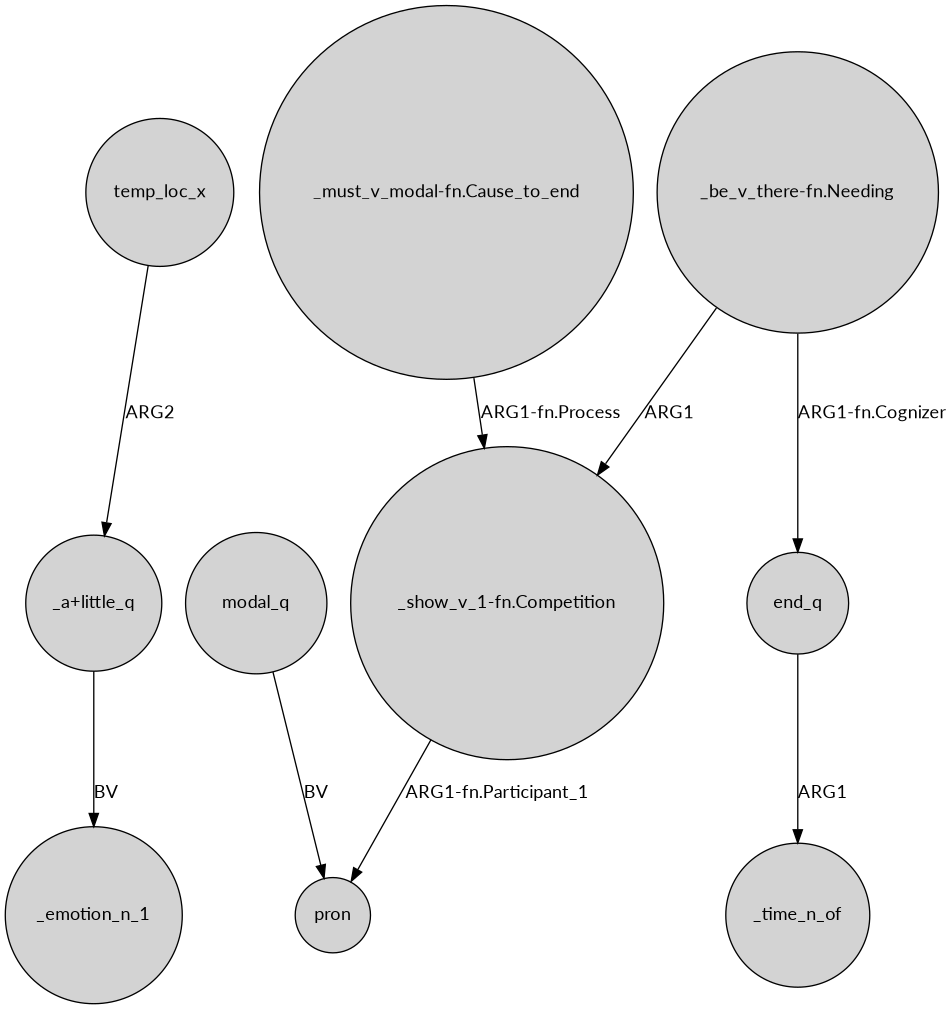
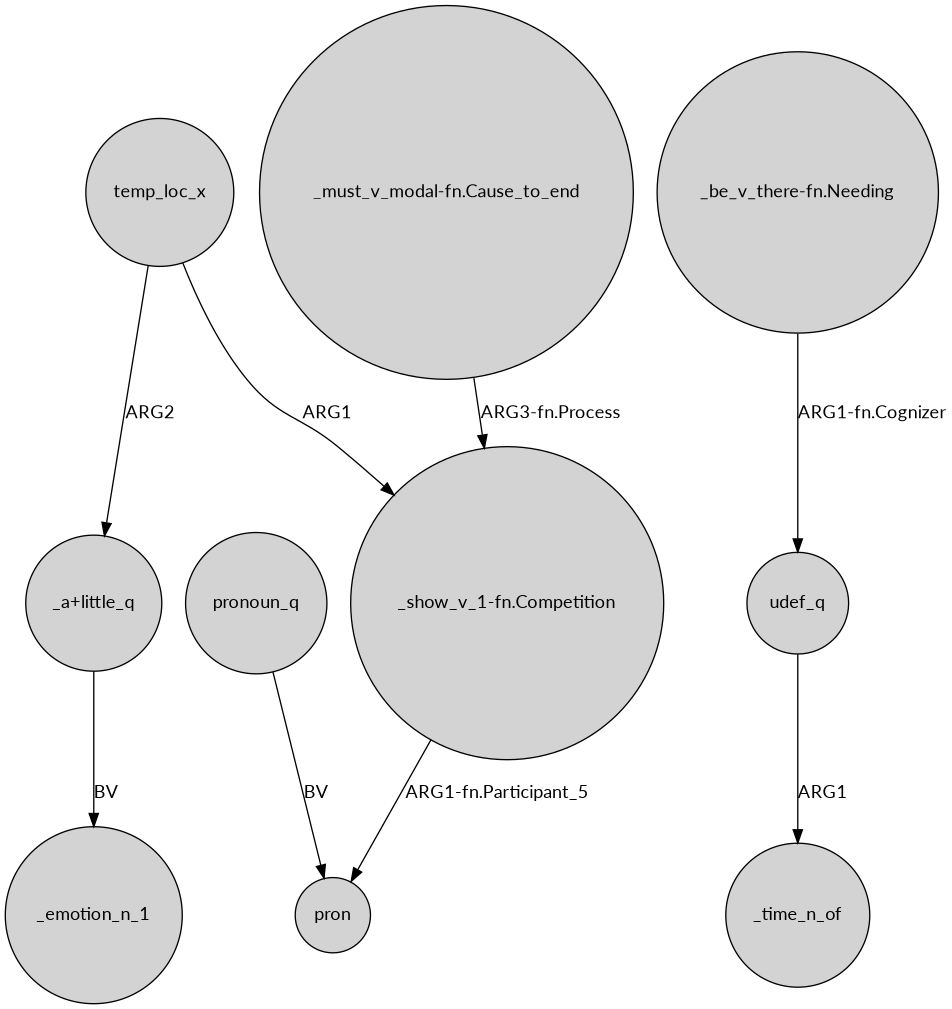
(661, 386) -> (261, 394)
(551, 413) -> (551, 413)
(256, 603) -> (256, 603)
(798, 603) -> (798, 603)
(497, 793) -> (497, 793)
